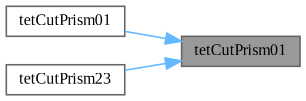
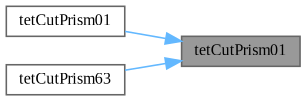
(66, 80) -> (66, 80)
